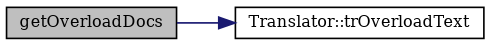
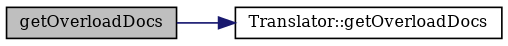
(360, 23) -> (369, 23)
